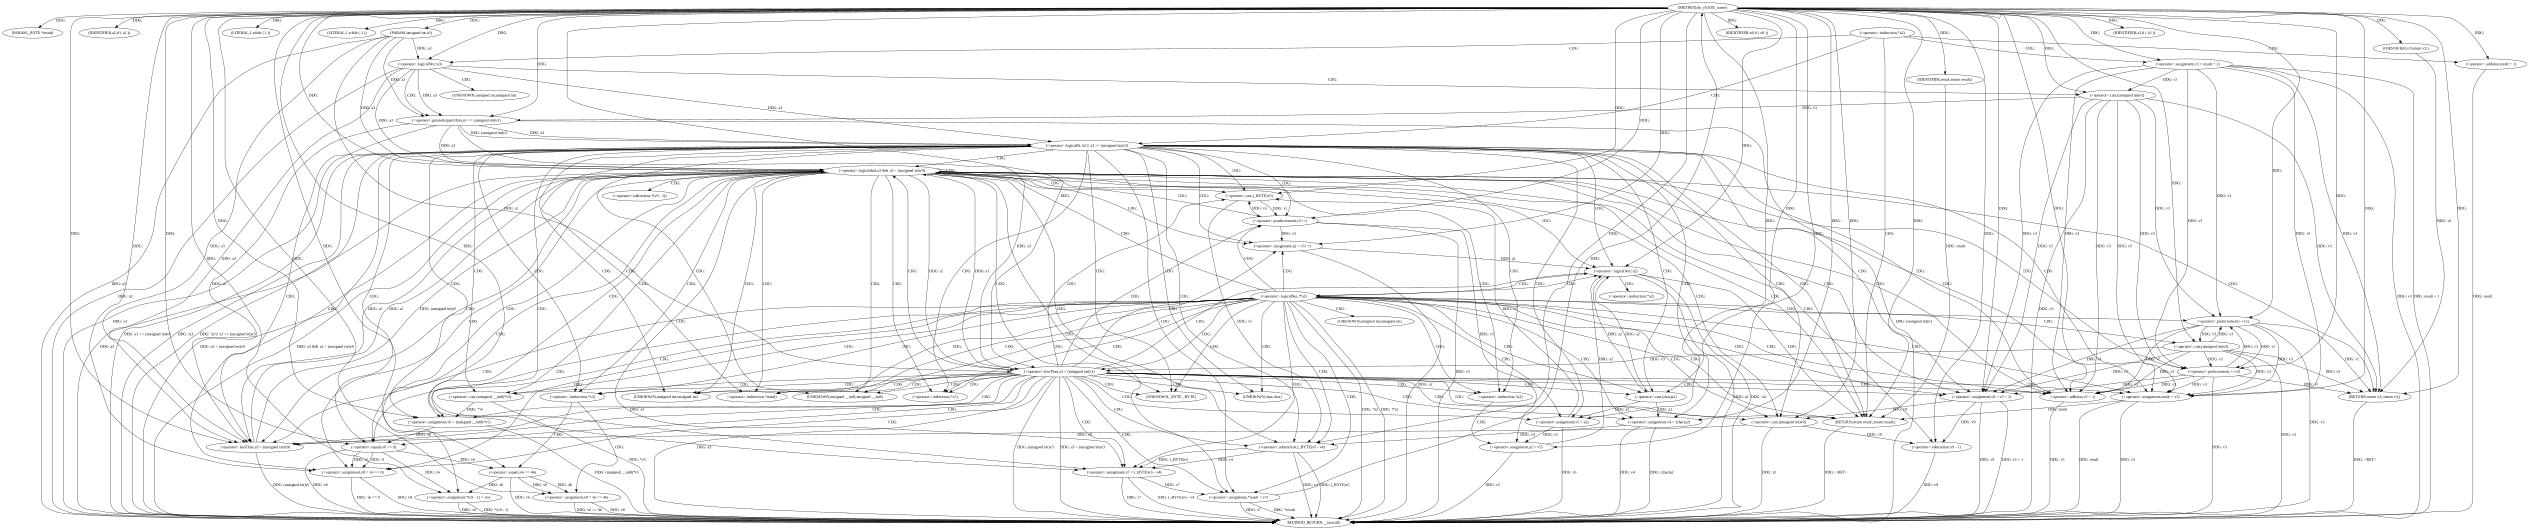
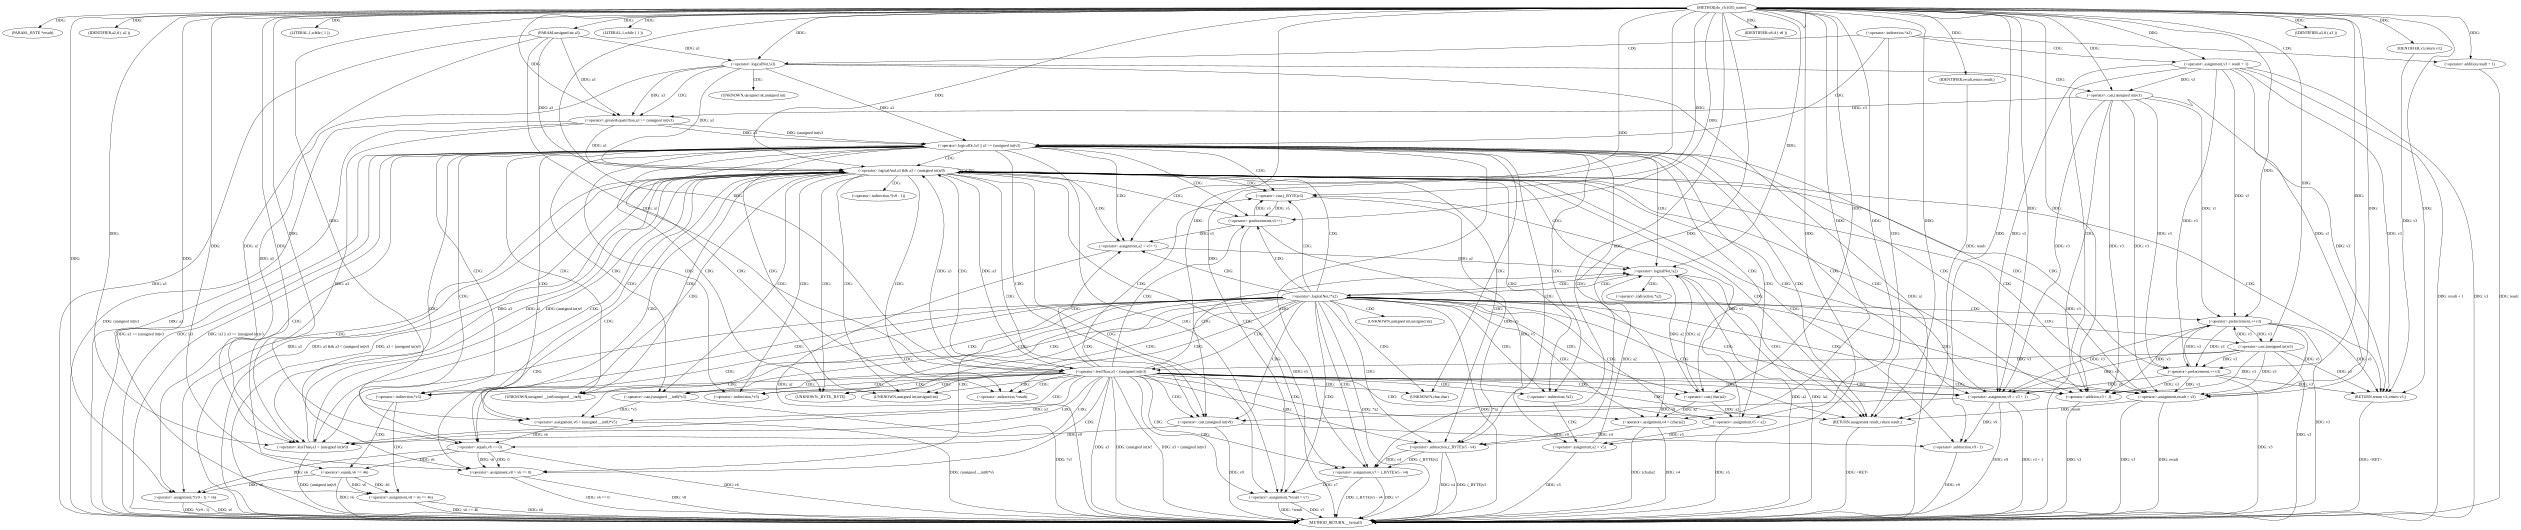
(337, 156) -> (425, 157)
(849, 164) -> none
(2072, 234) -> (2090, 234)
none -> (1303, 246)
(1566, 320) -> (1343, 185)
(1865, 422) -> (1867, 422)
